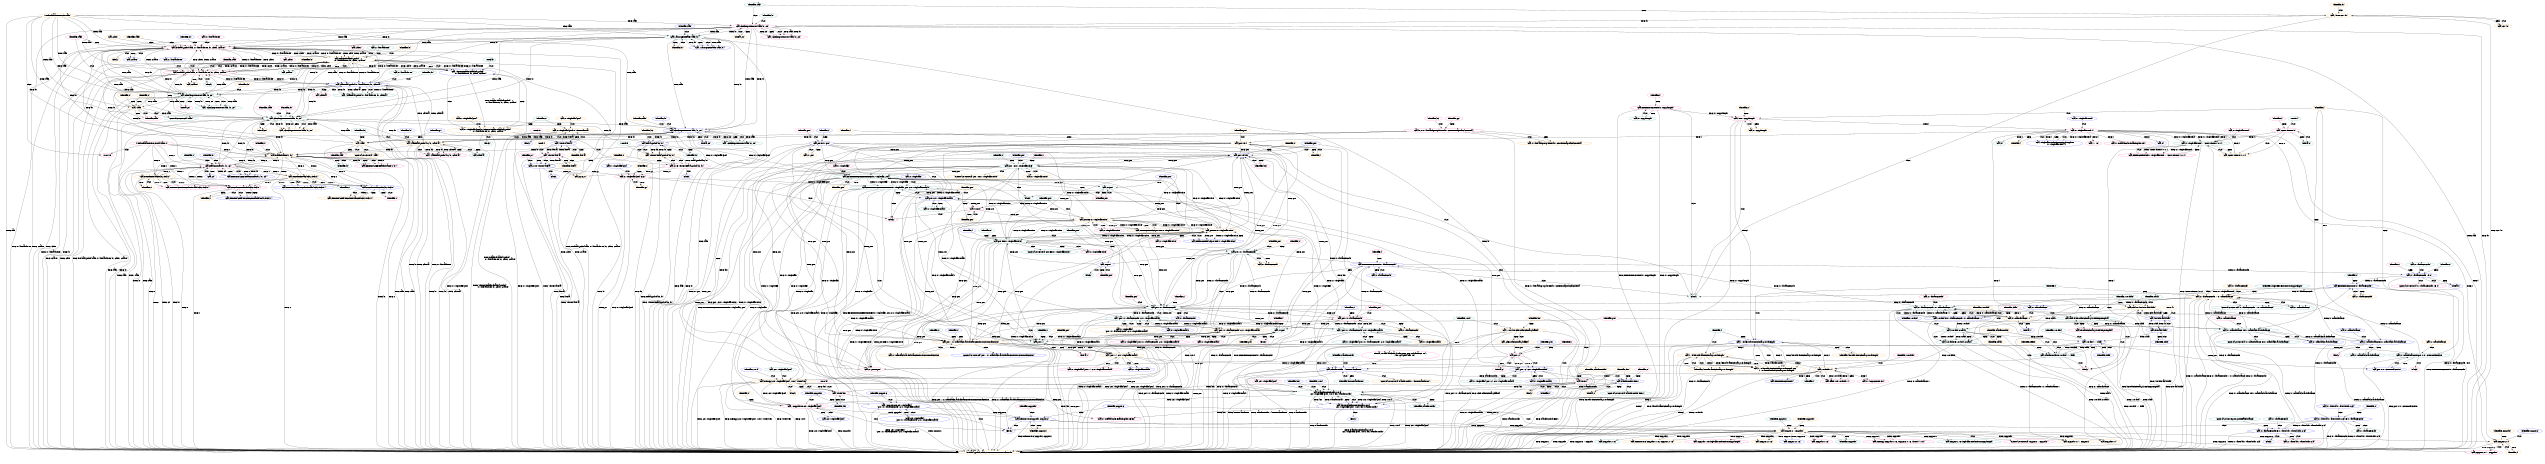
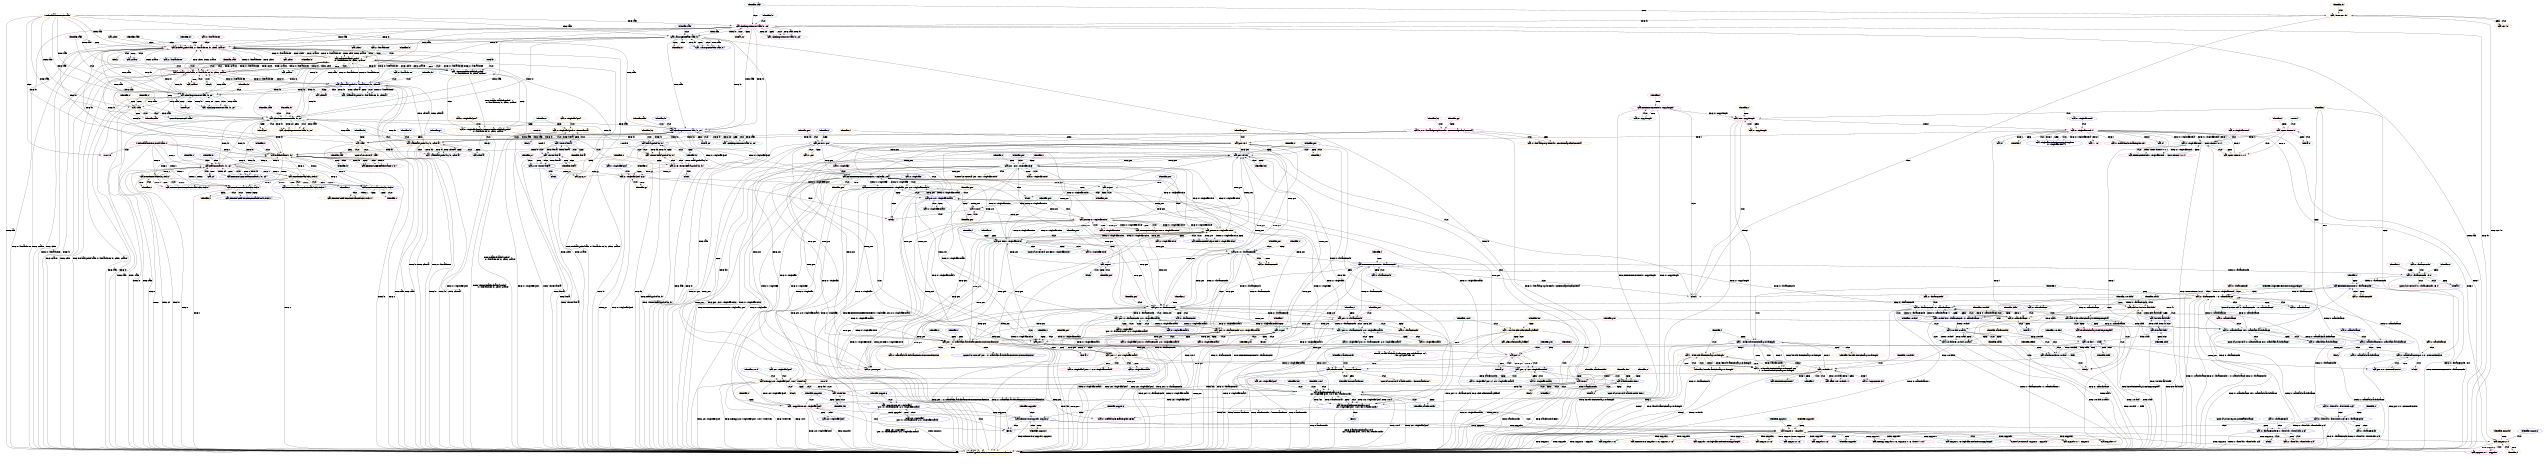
(953, 347) -> (953, 347)
(1515, 348) -> (1288, 348)
